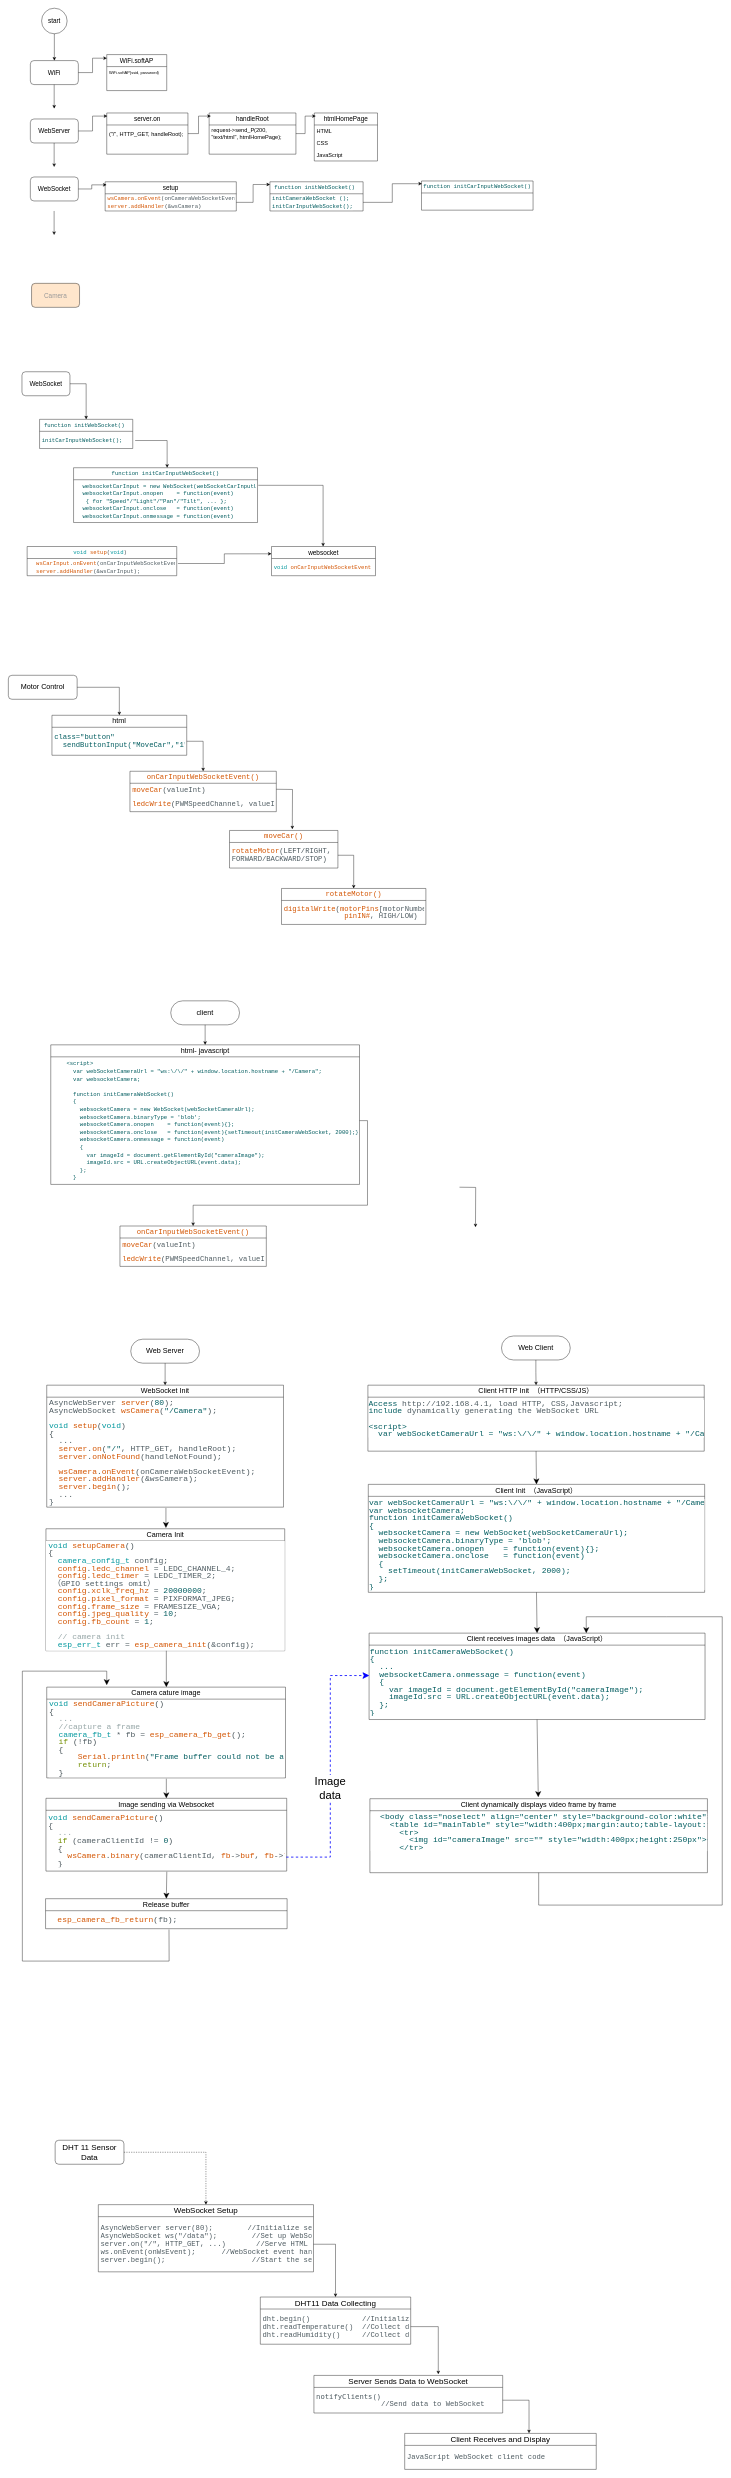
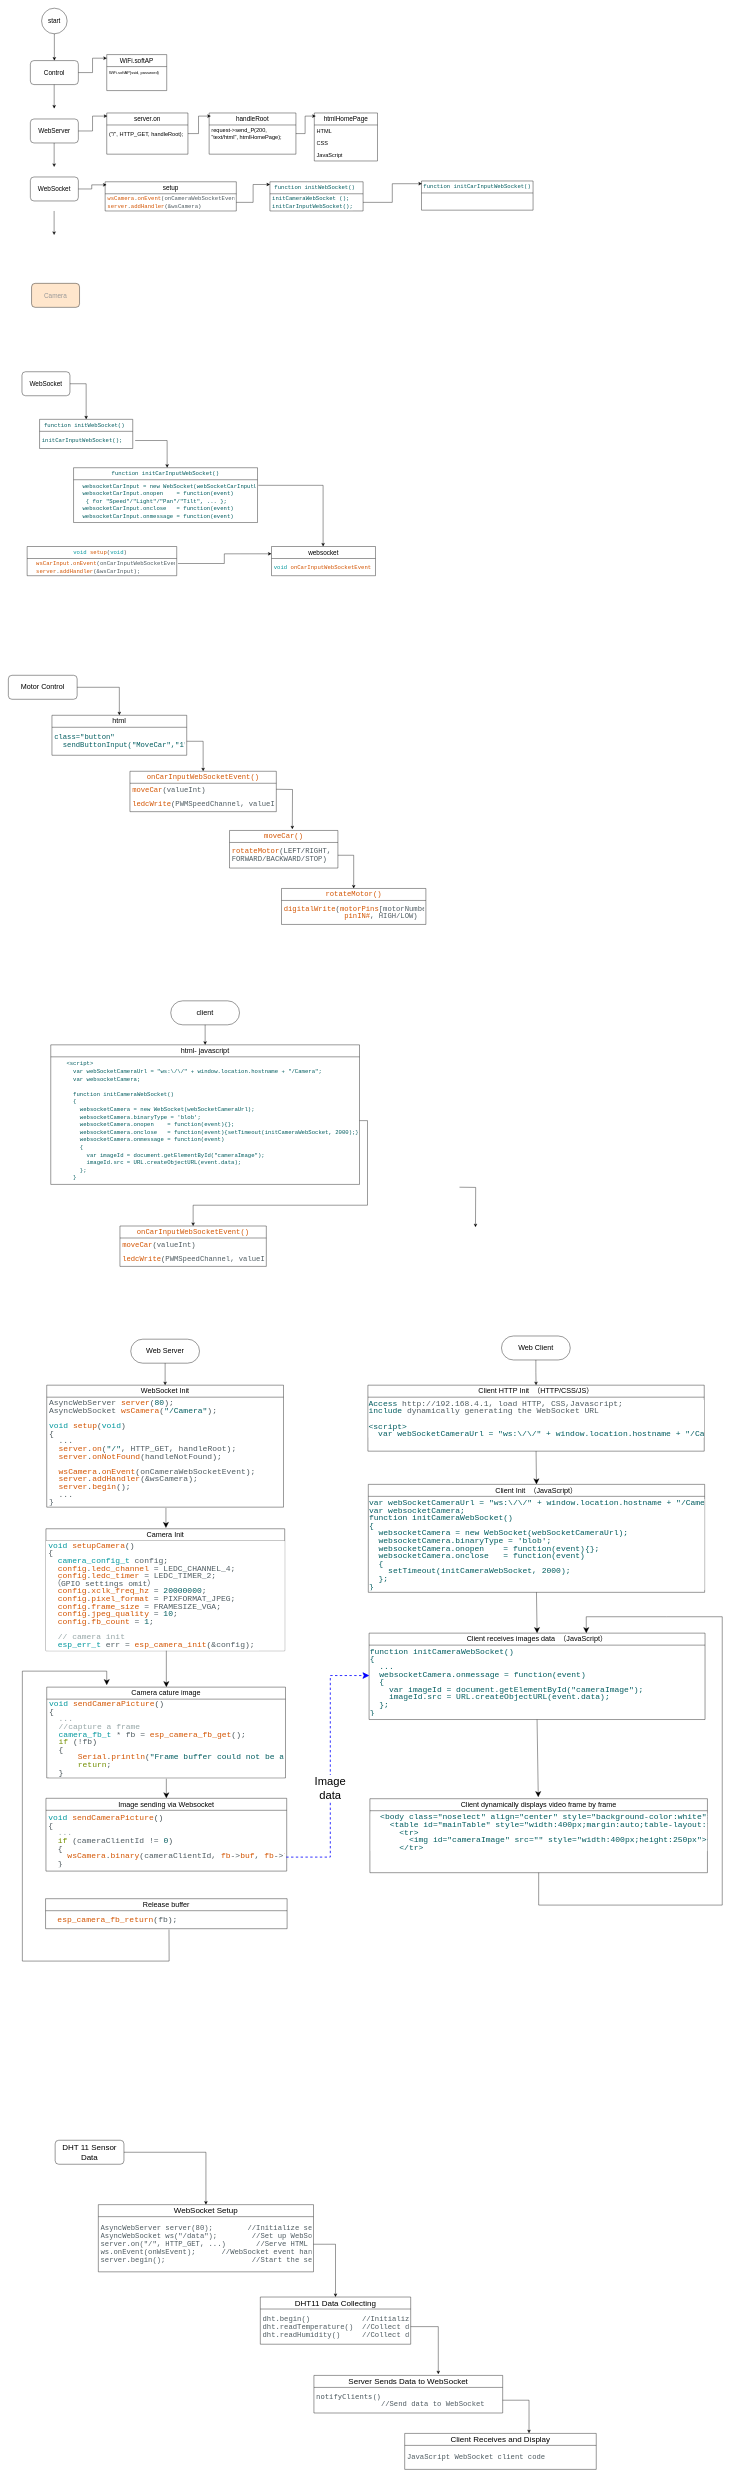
(54, 73) -> (54, 73)
(166, 1893) -> none
(189, 2153) -> (189, 2153)
